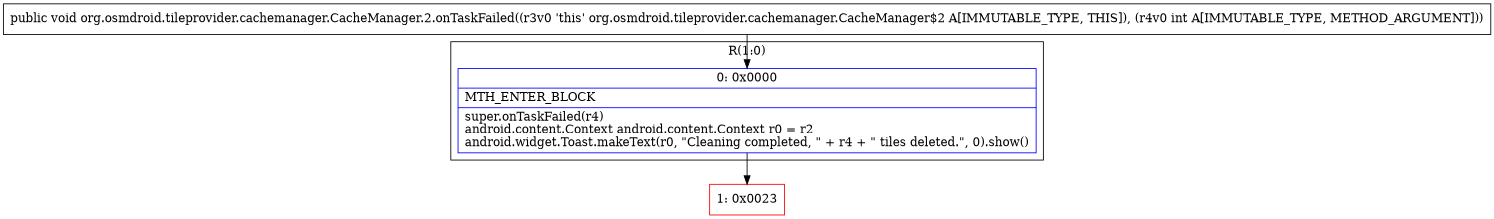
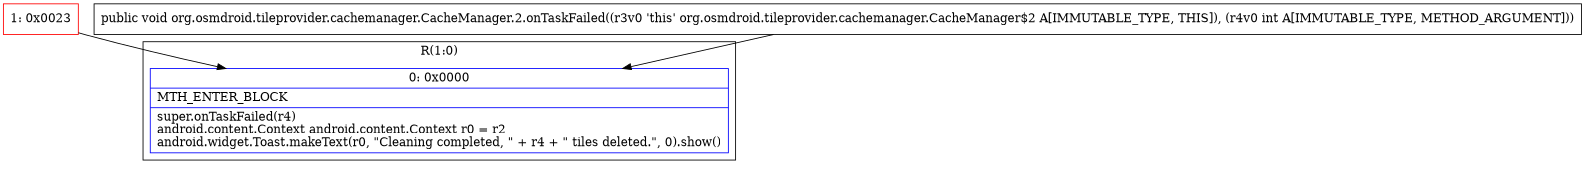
(747, 165) -> (151, 51)
